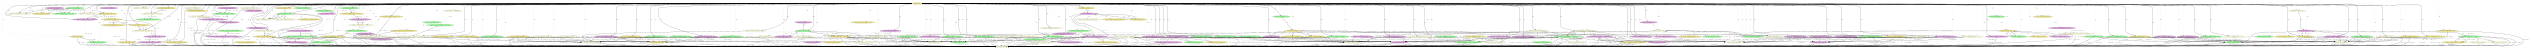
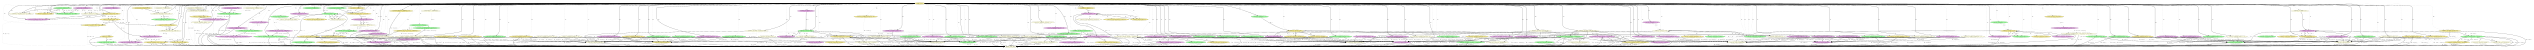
(264, 33) -> (339, 33)
